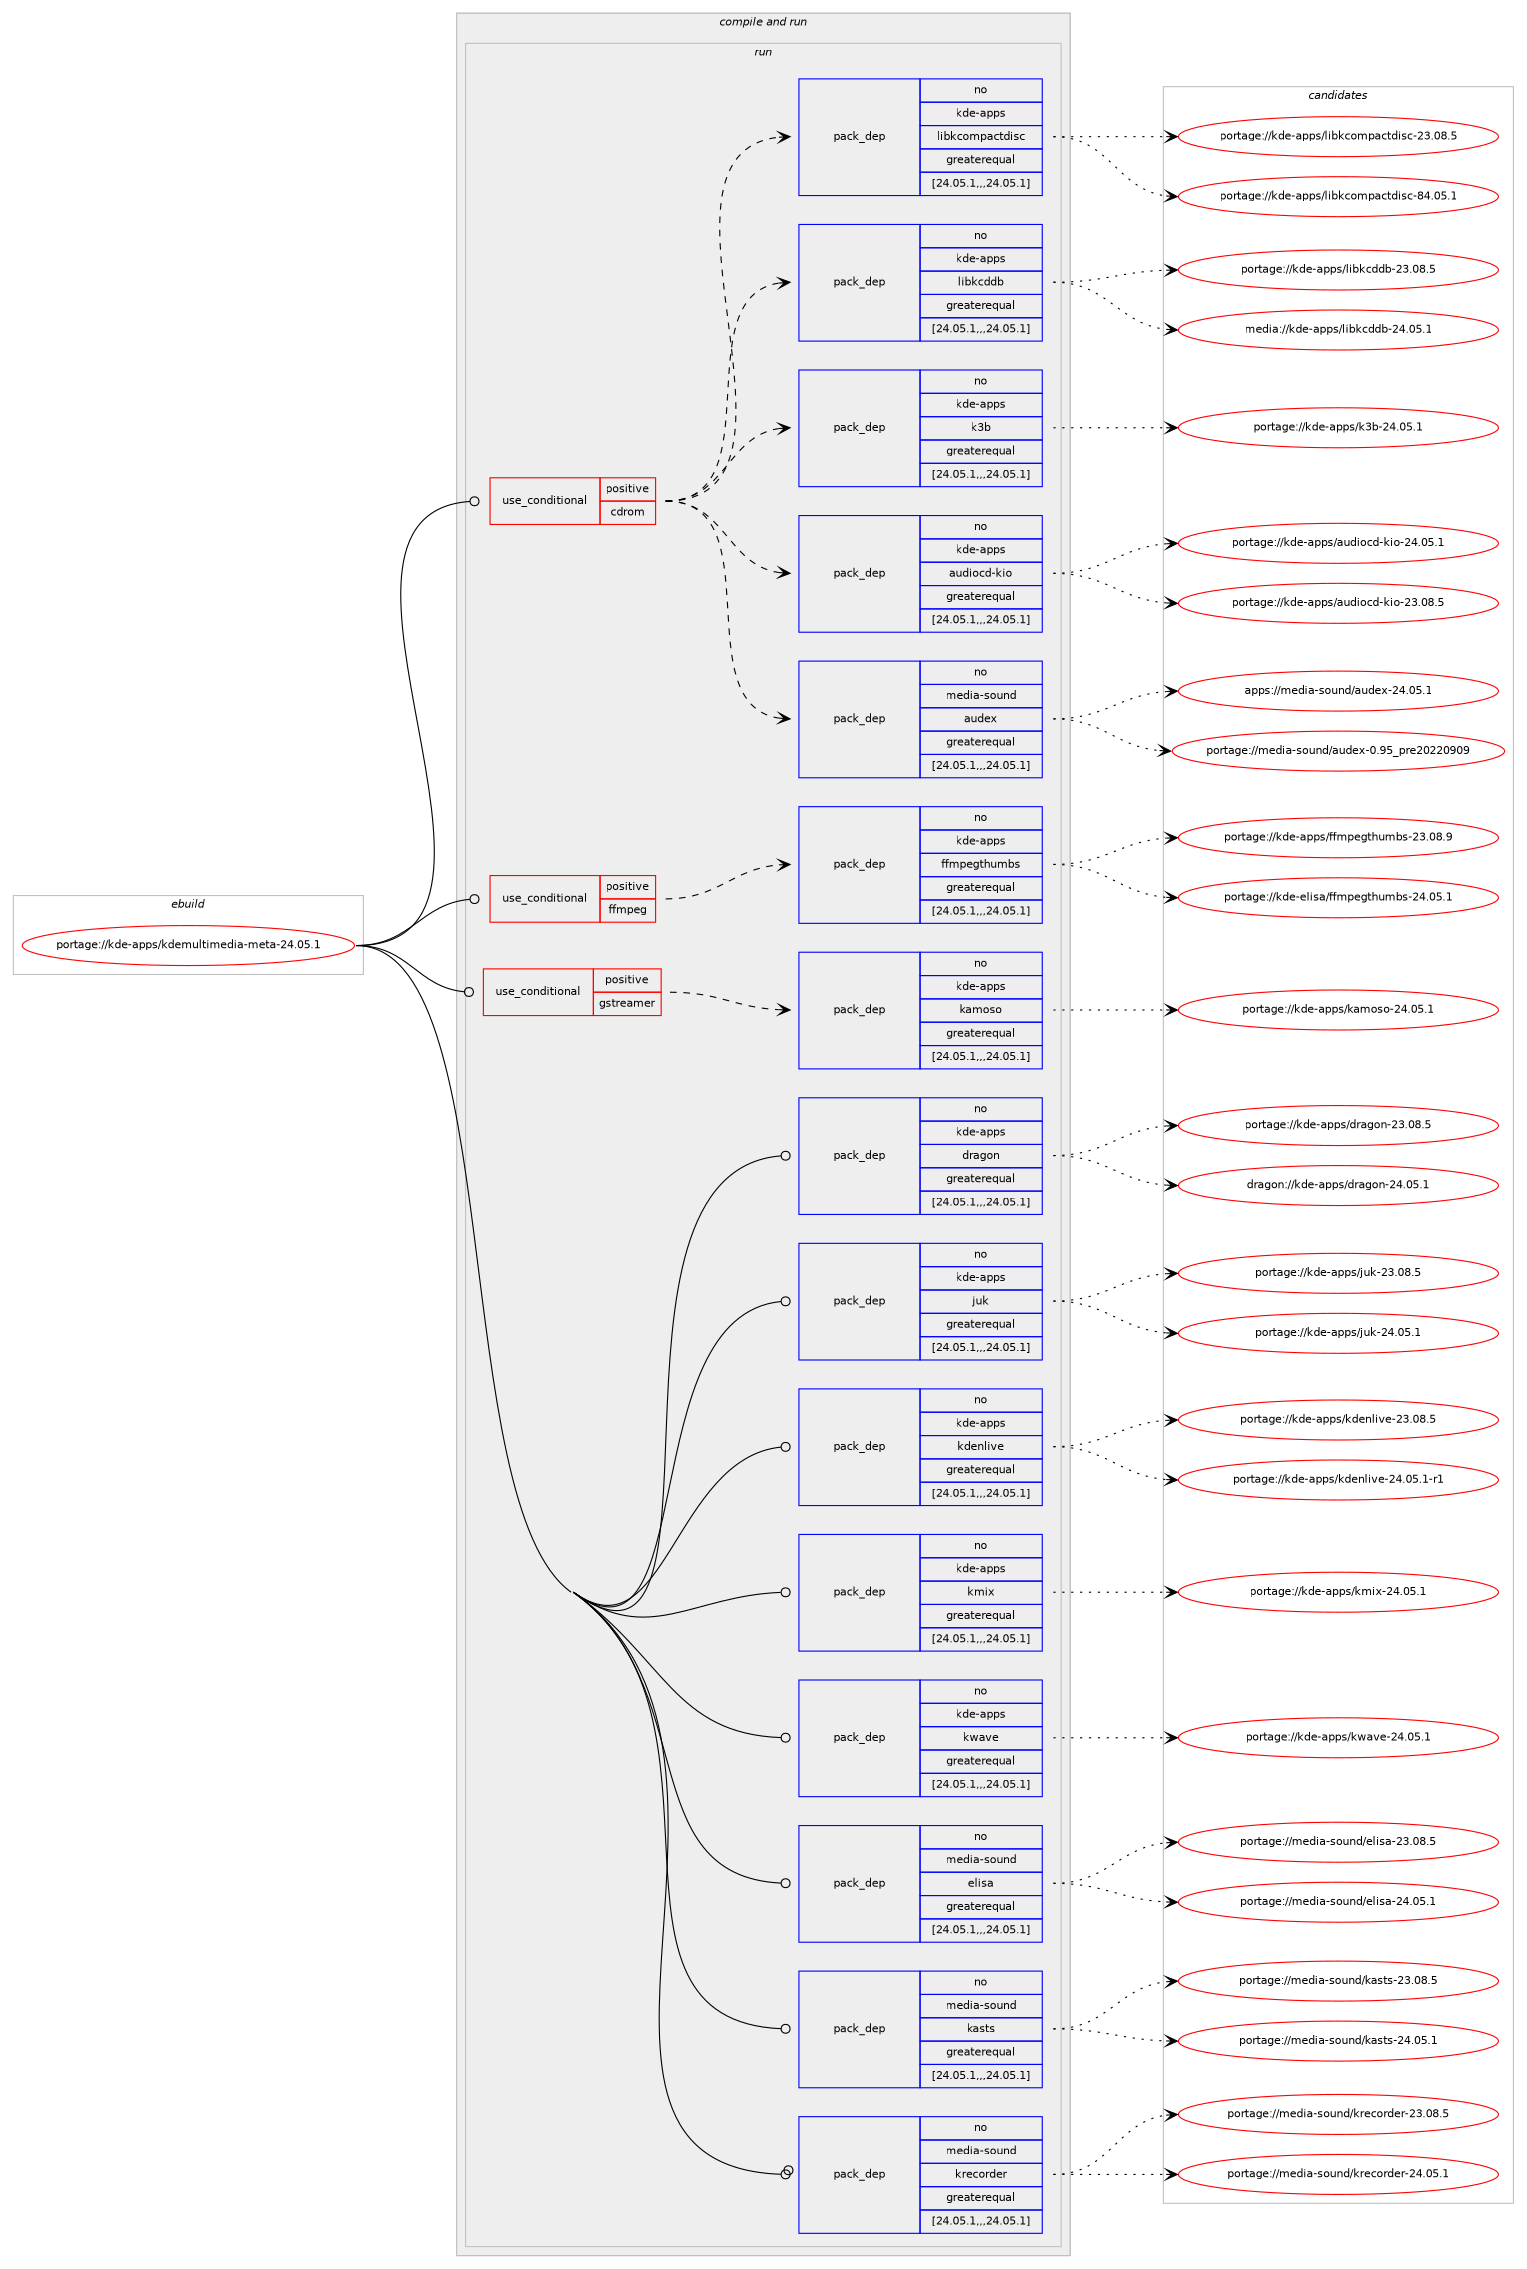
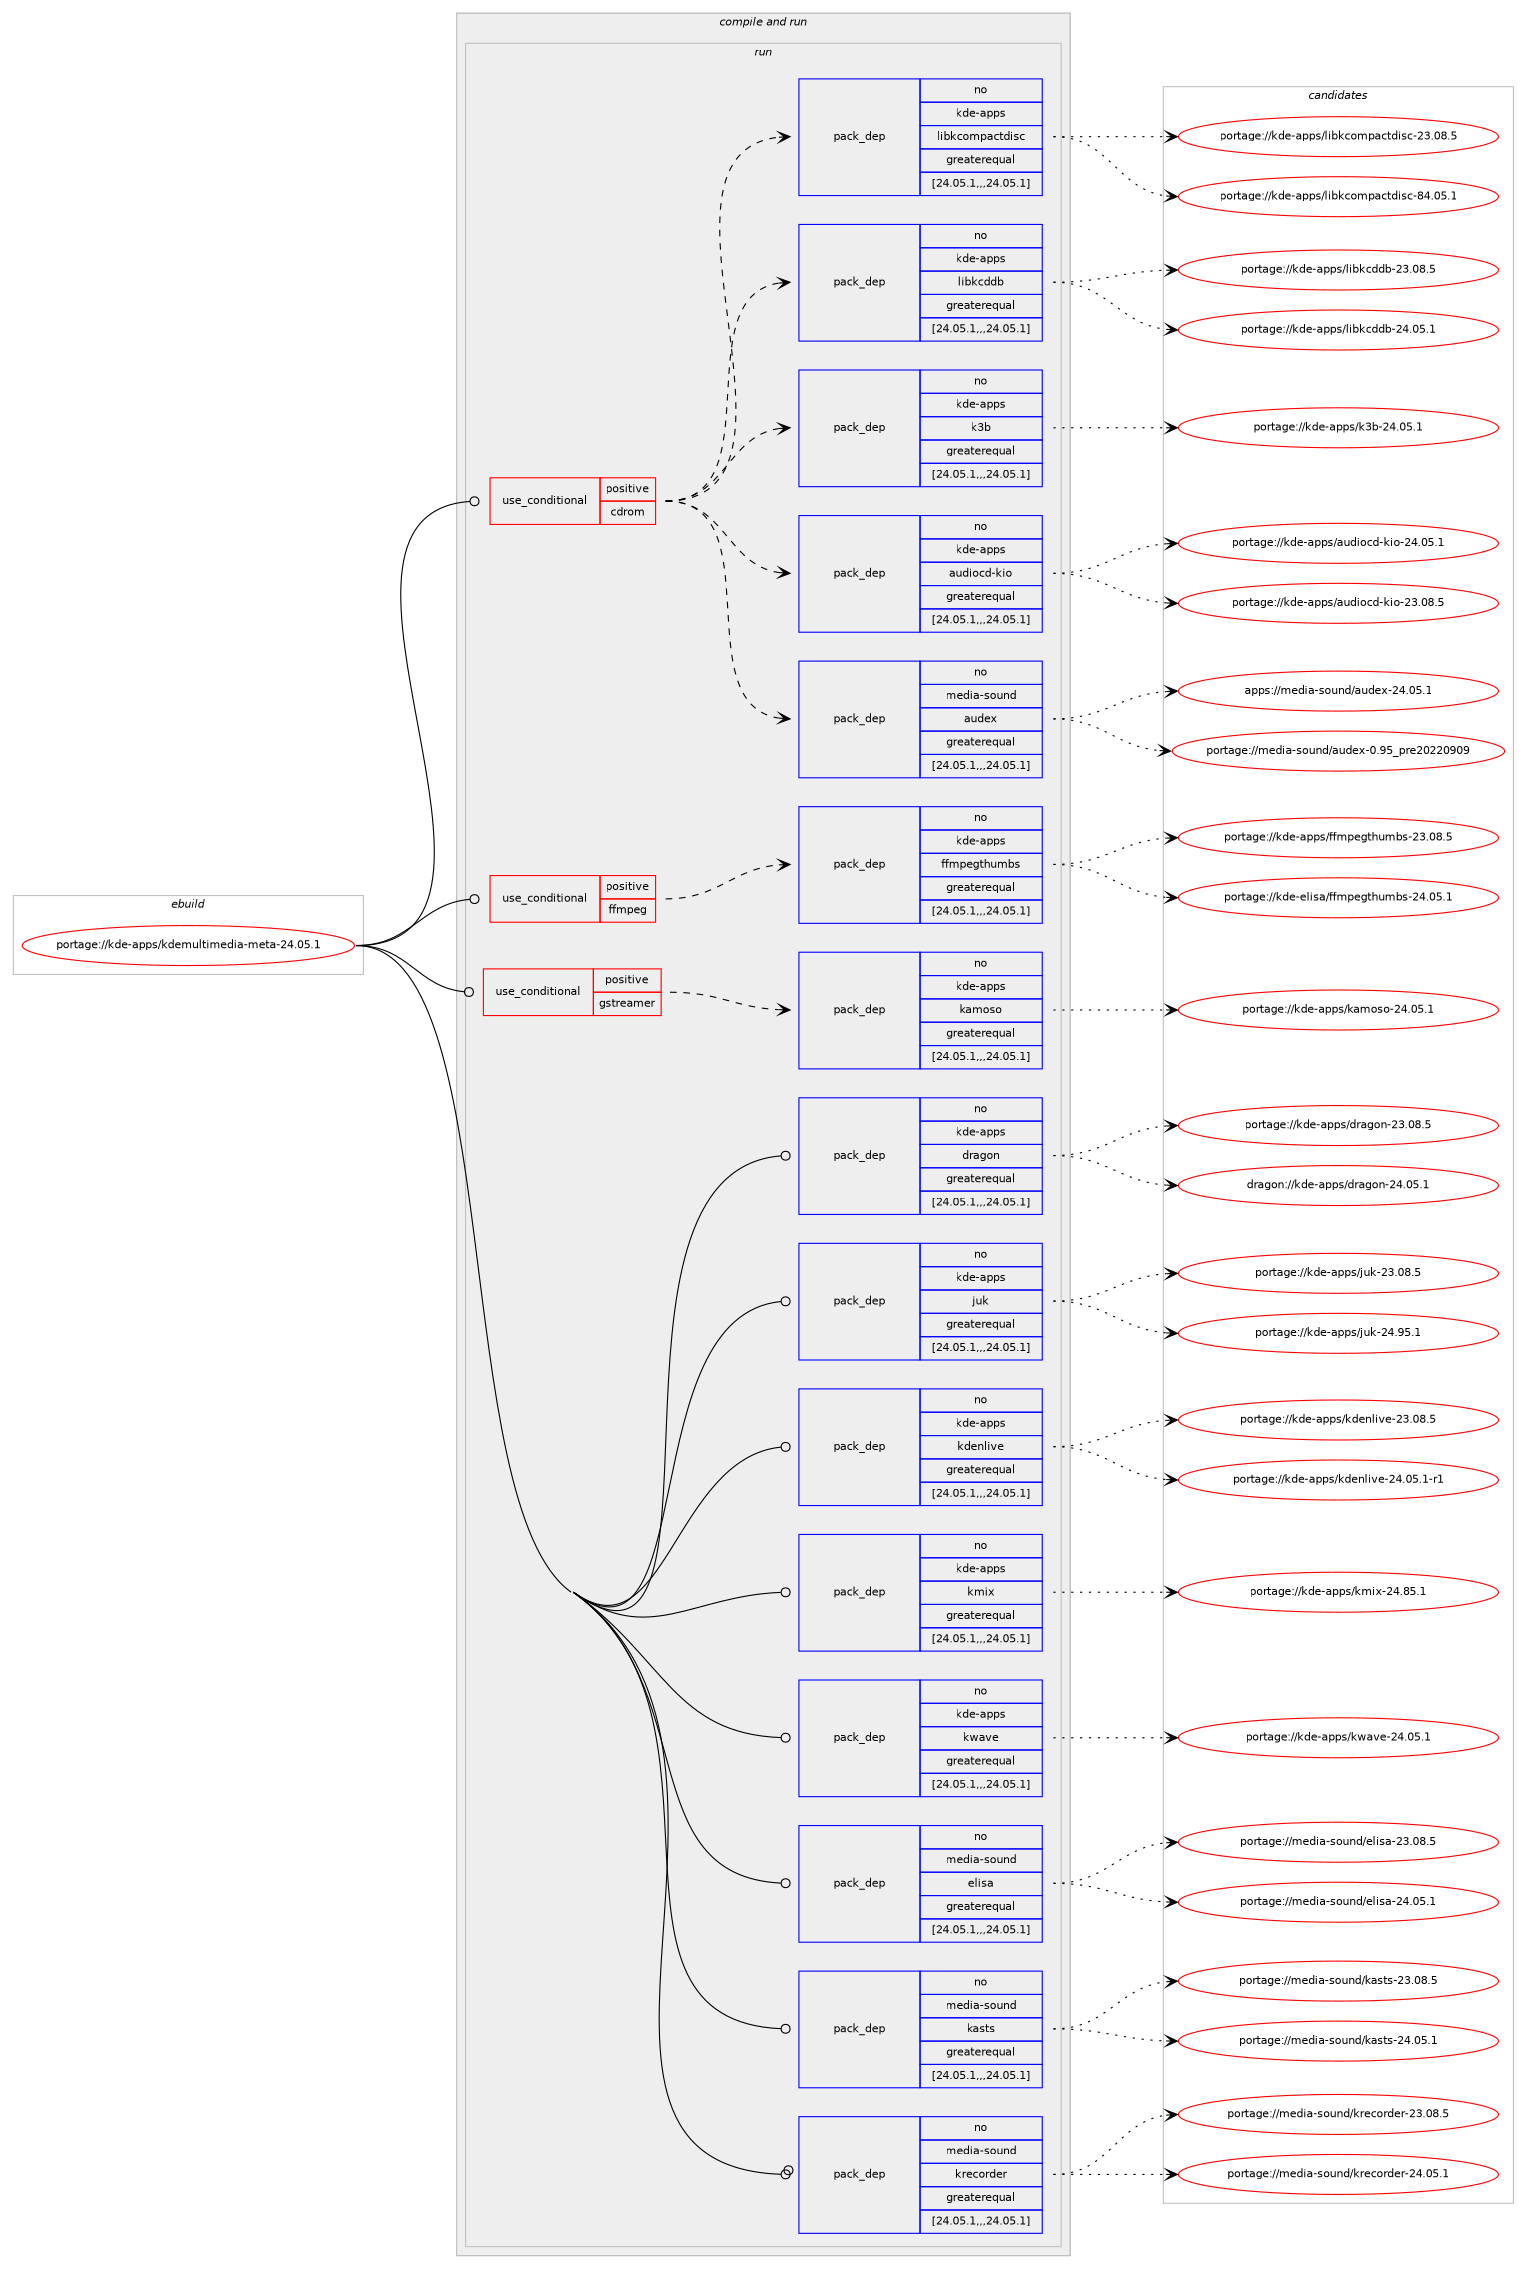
(1338, 330) -> (1338, 330)
(1338, 838) -> (1338, 838)
(1338, 1333) -> (1338, 1333)
(1338, 1592) -> (1338, 1592)
